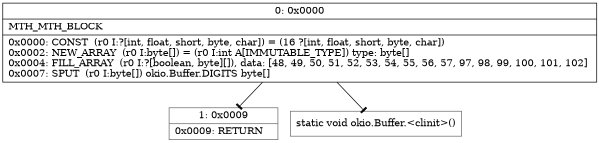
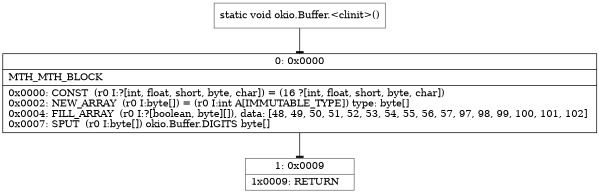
(350, 95) -> (300, 39)
(224, 131) -> (300, 182)
